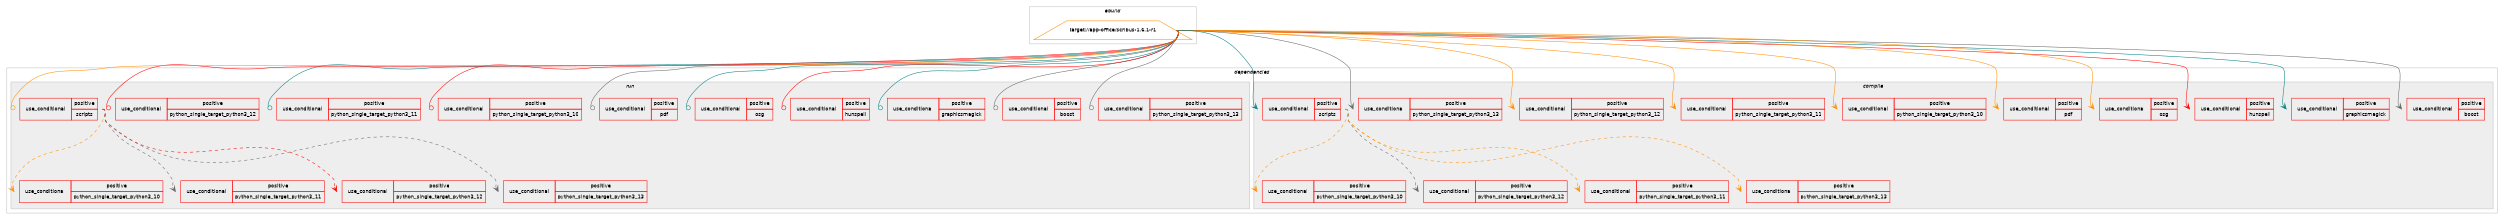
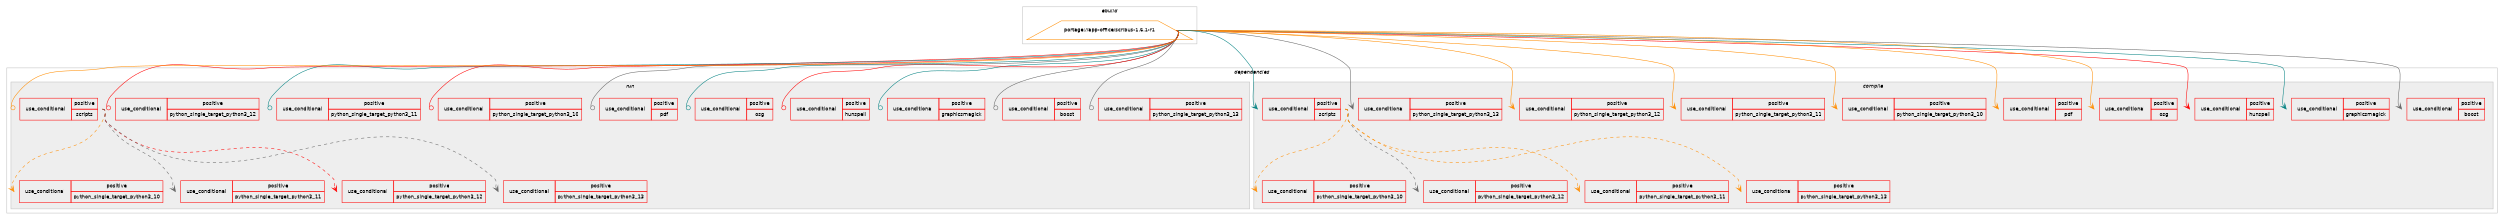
(1113, 30) -> (1110, 30)
